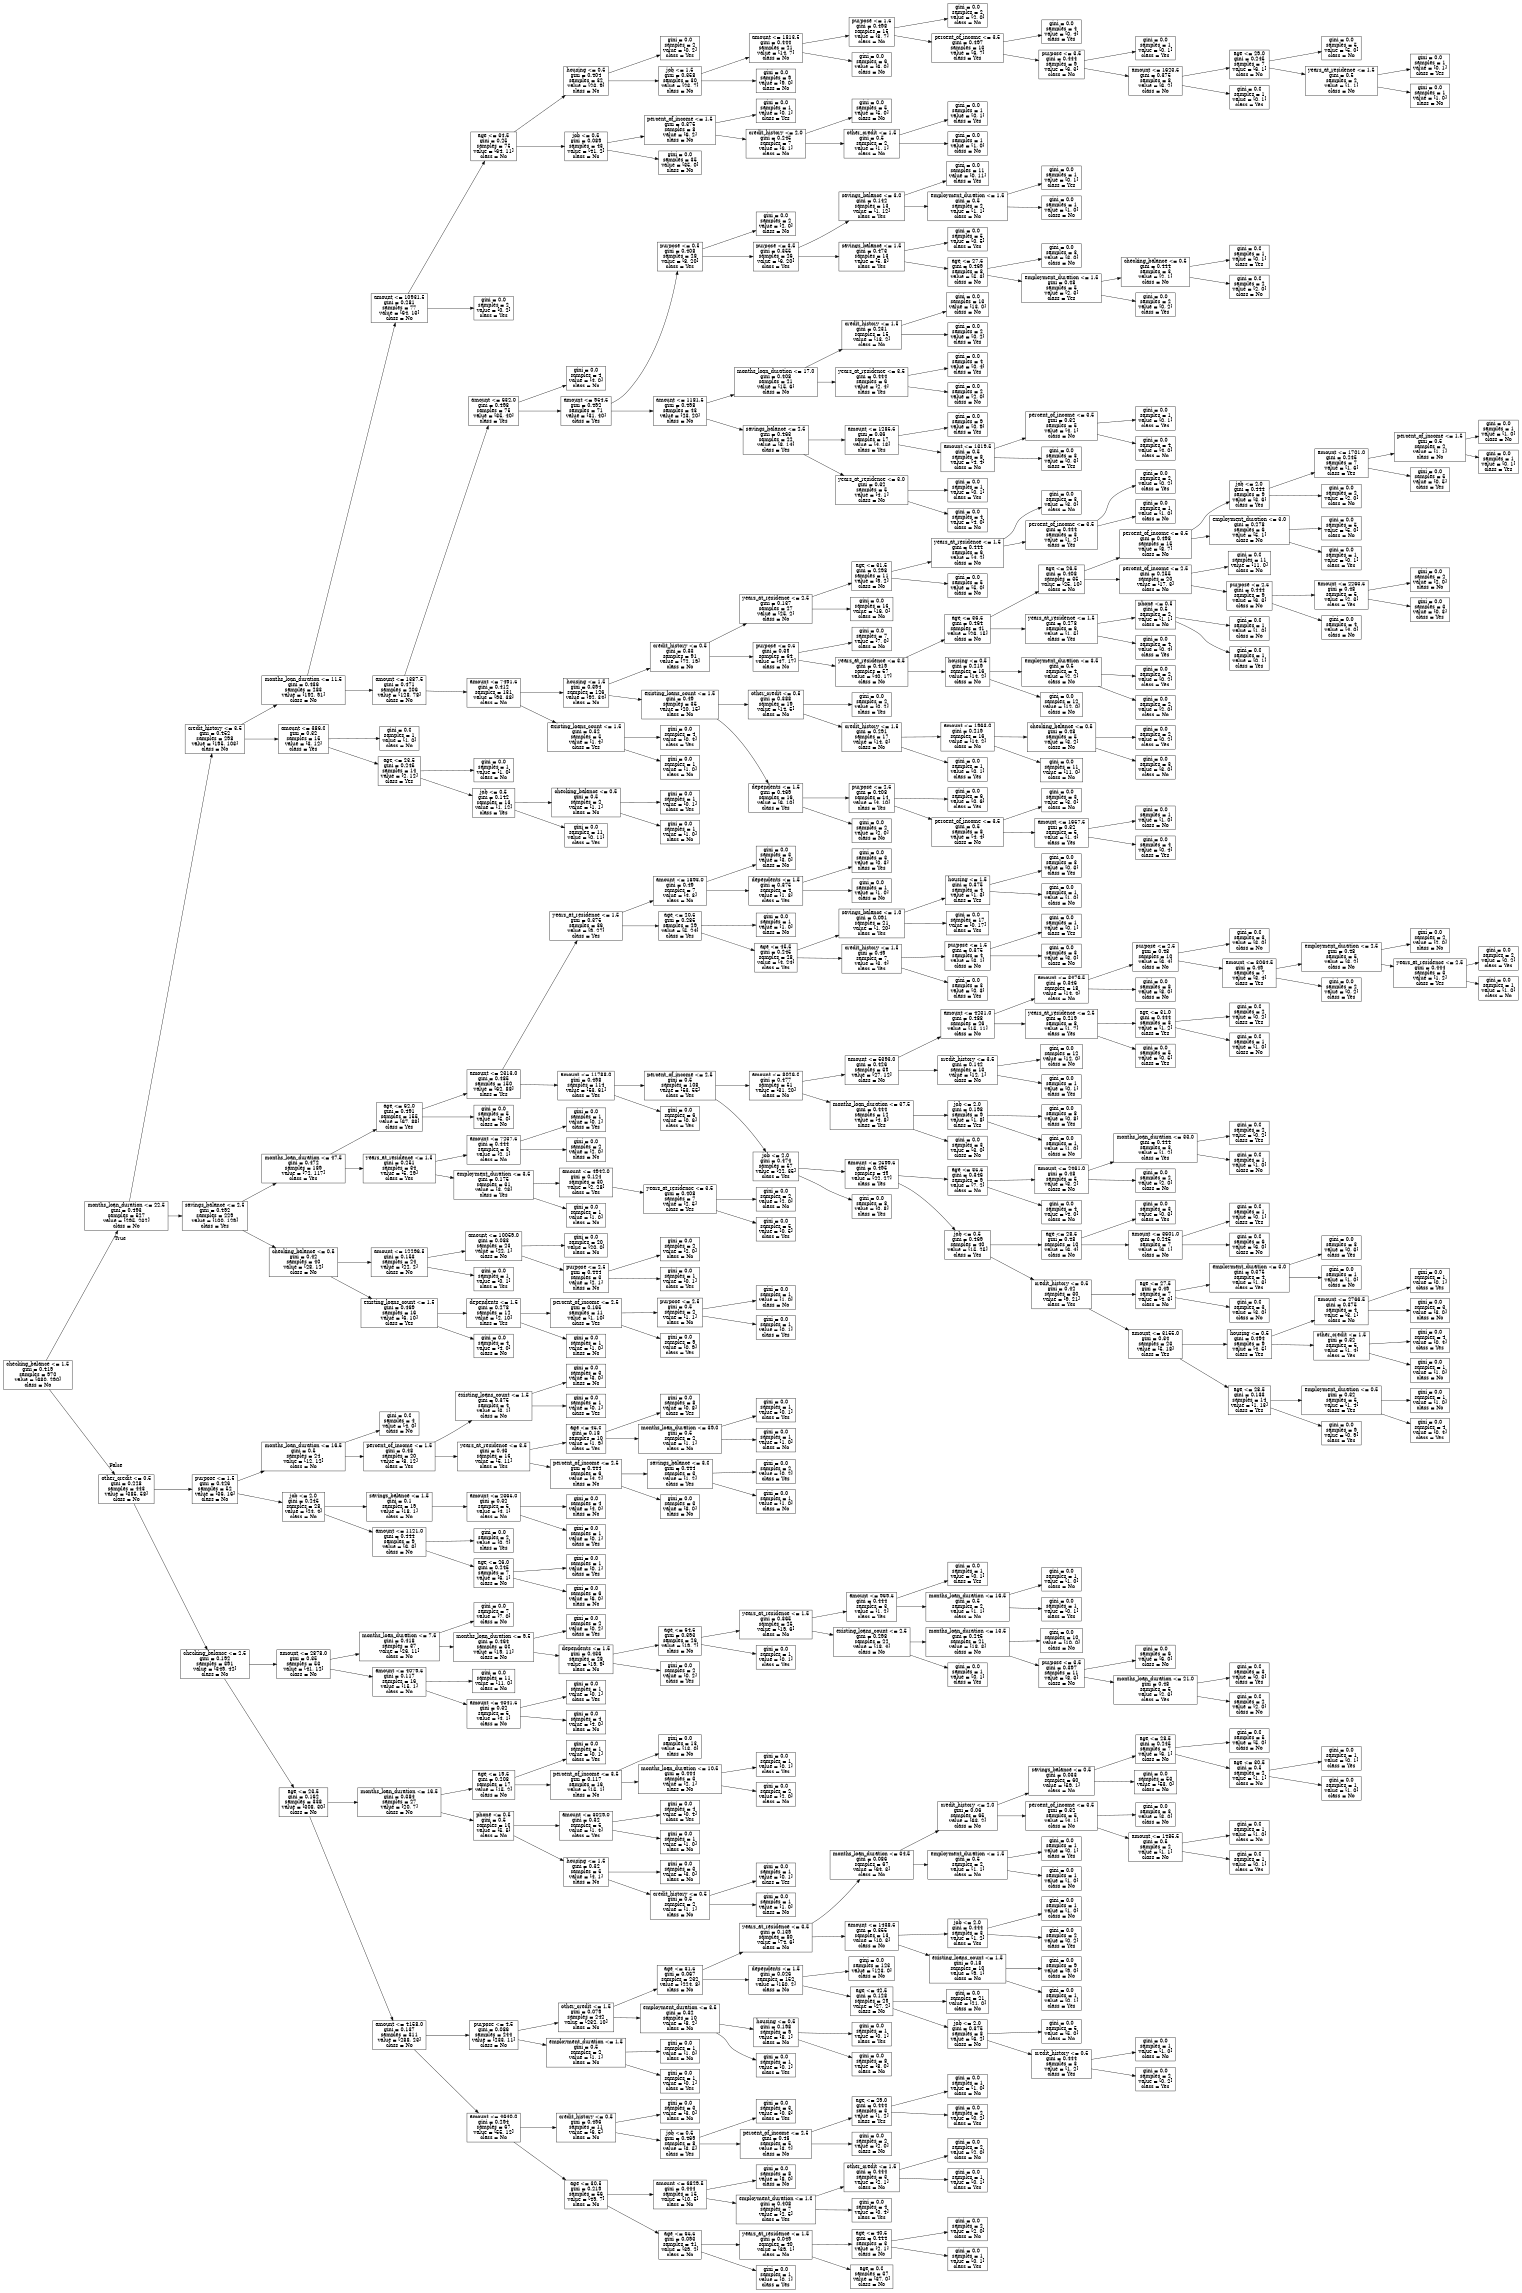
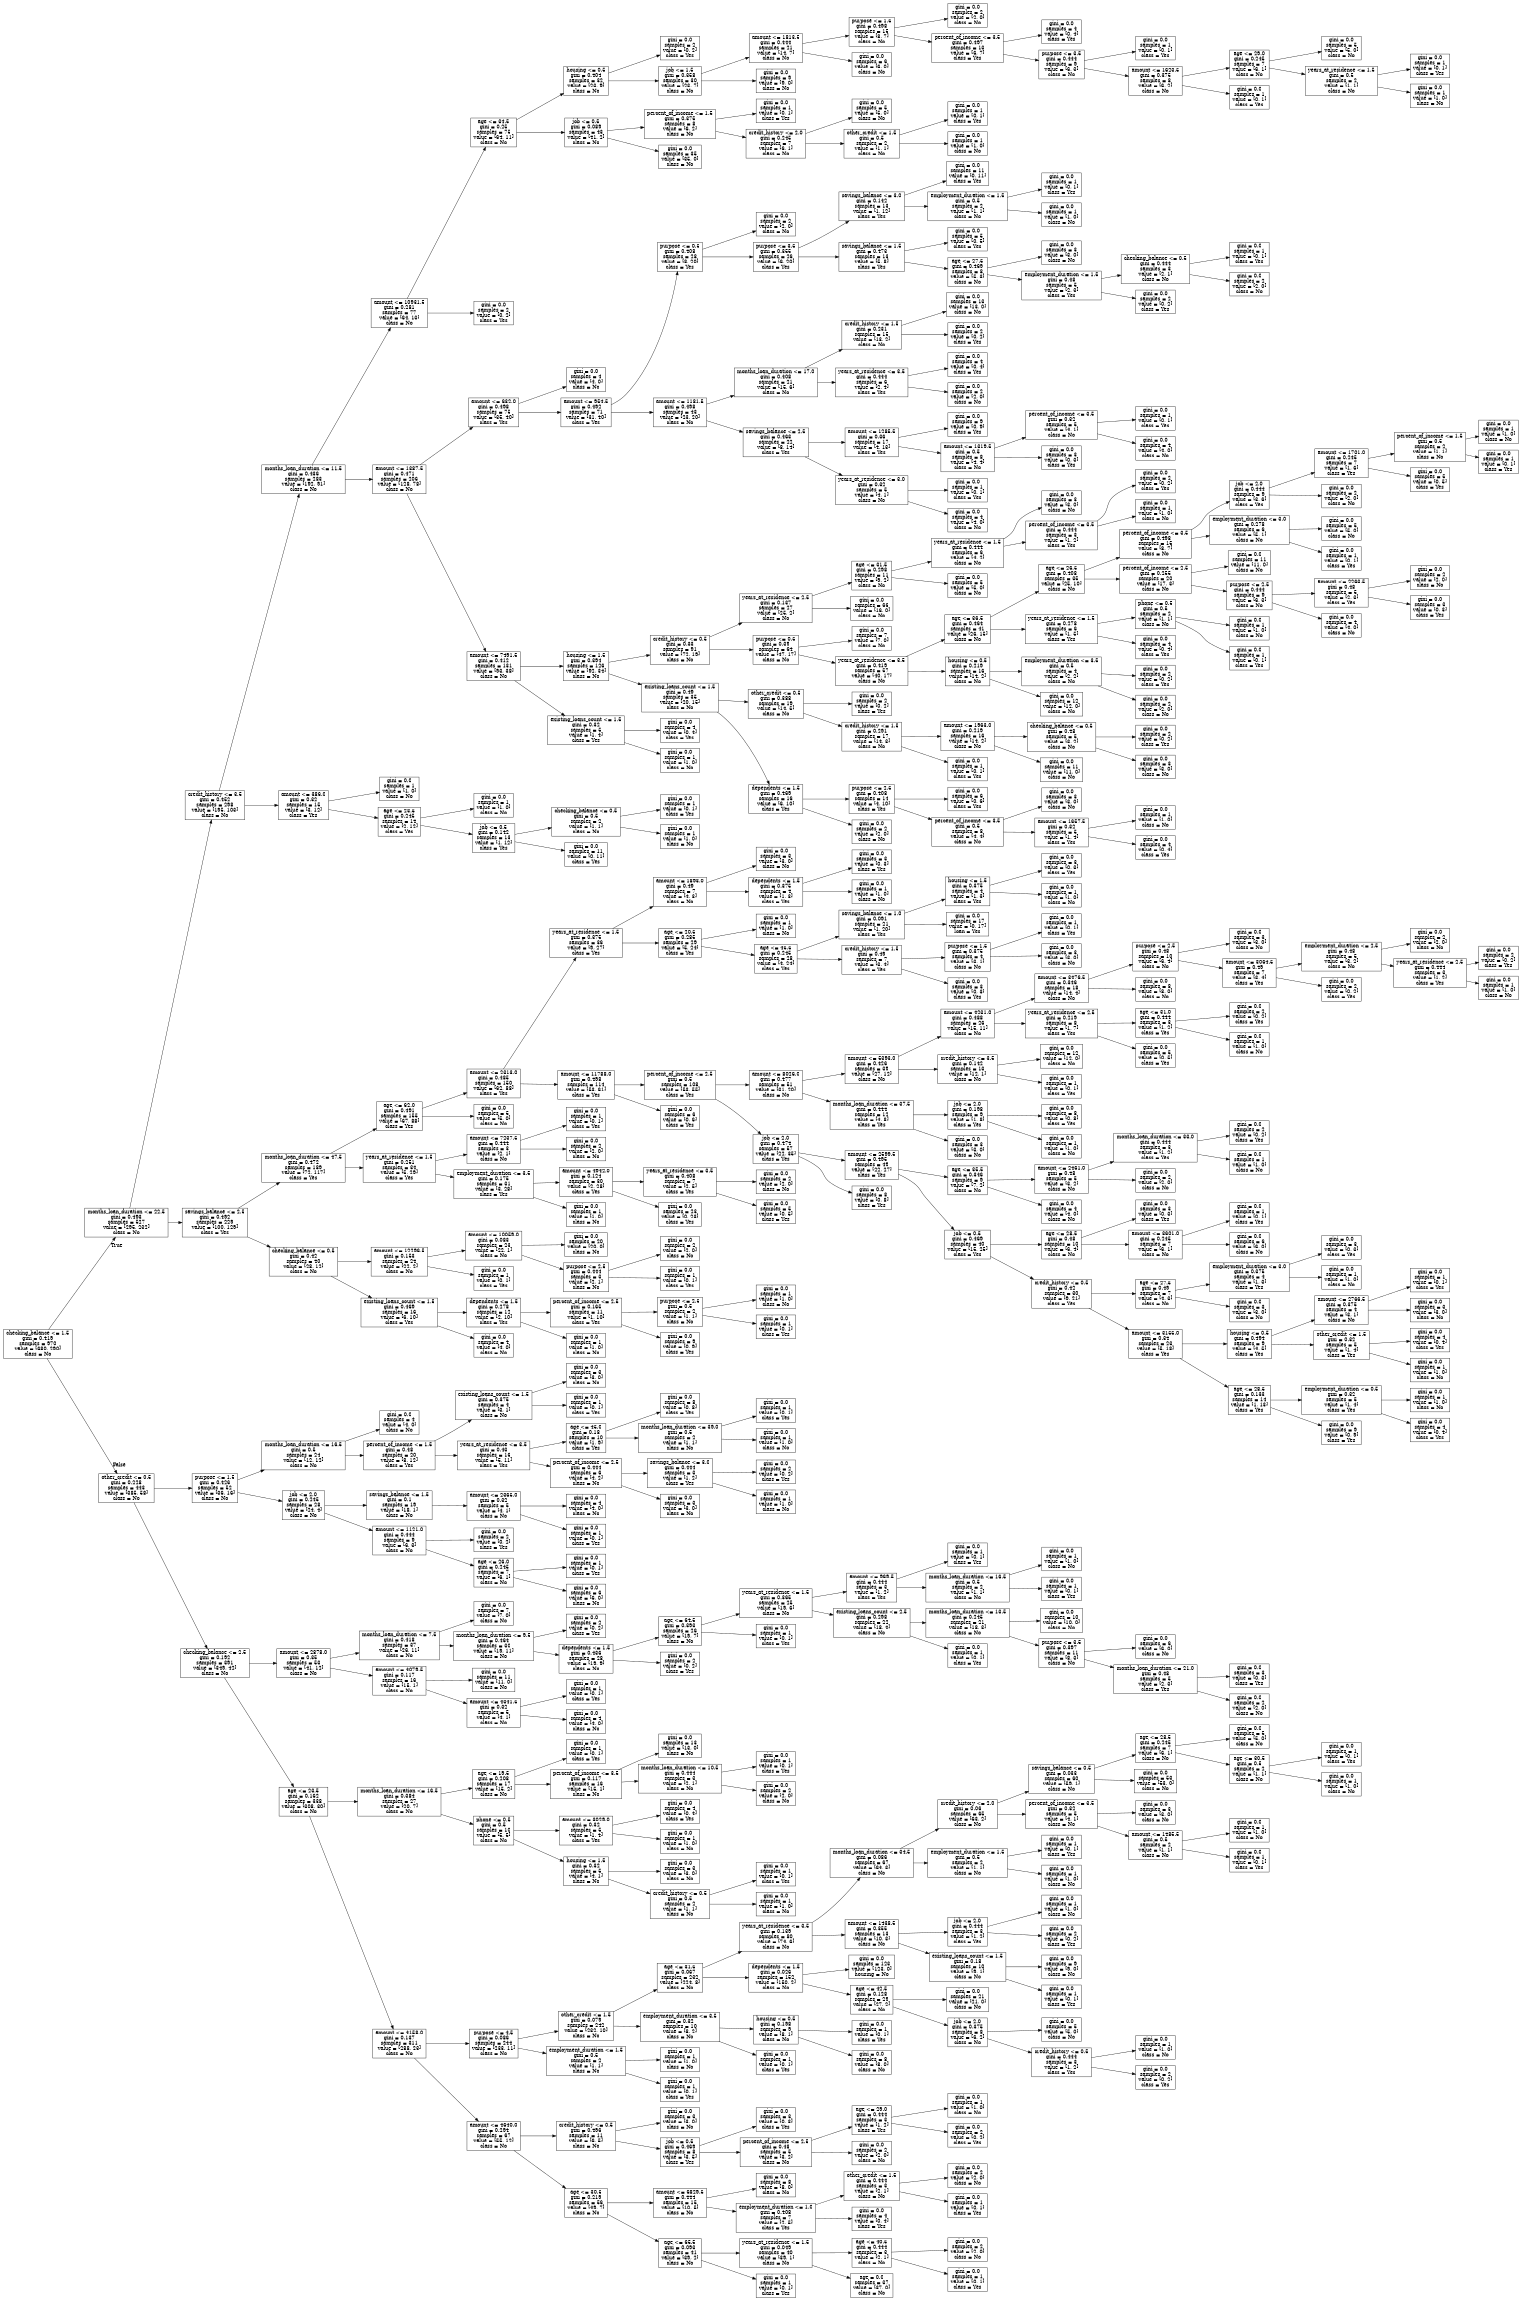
(872, 609) -> (872, 608)
(968, 923) -> (968, 924)
none -> (680, 1215)
(872, 1969) -> (872, 1967)
